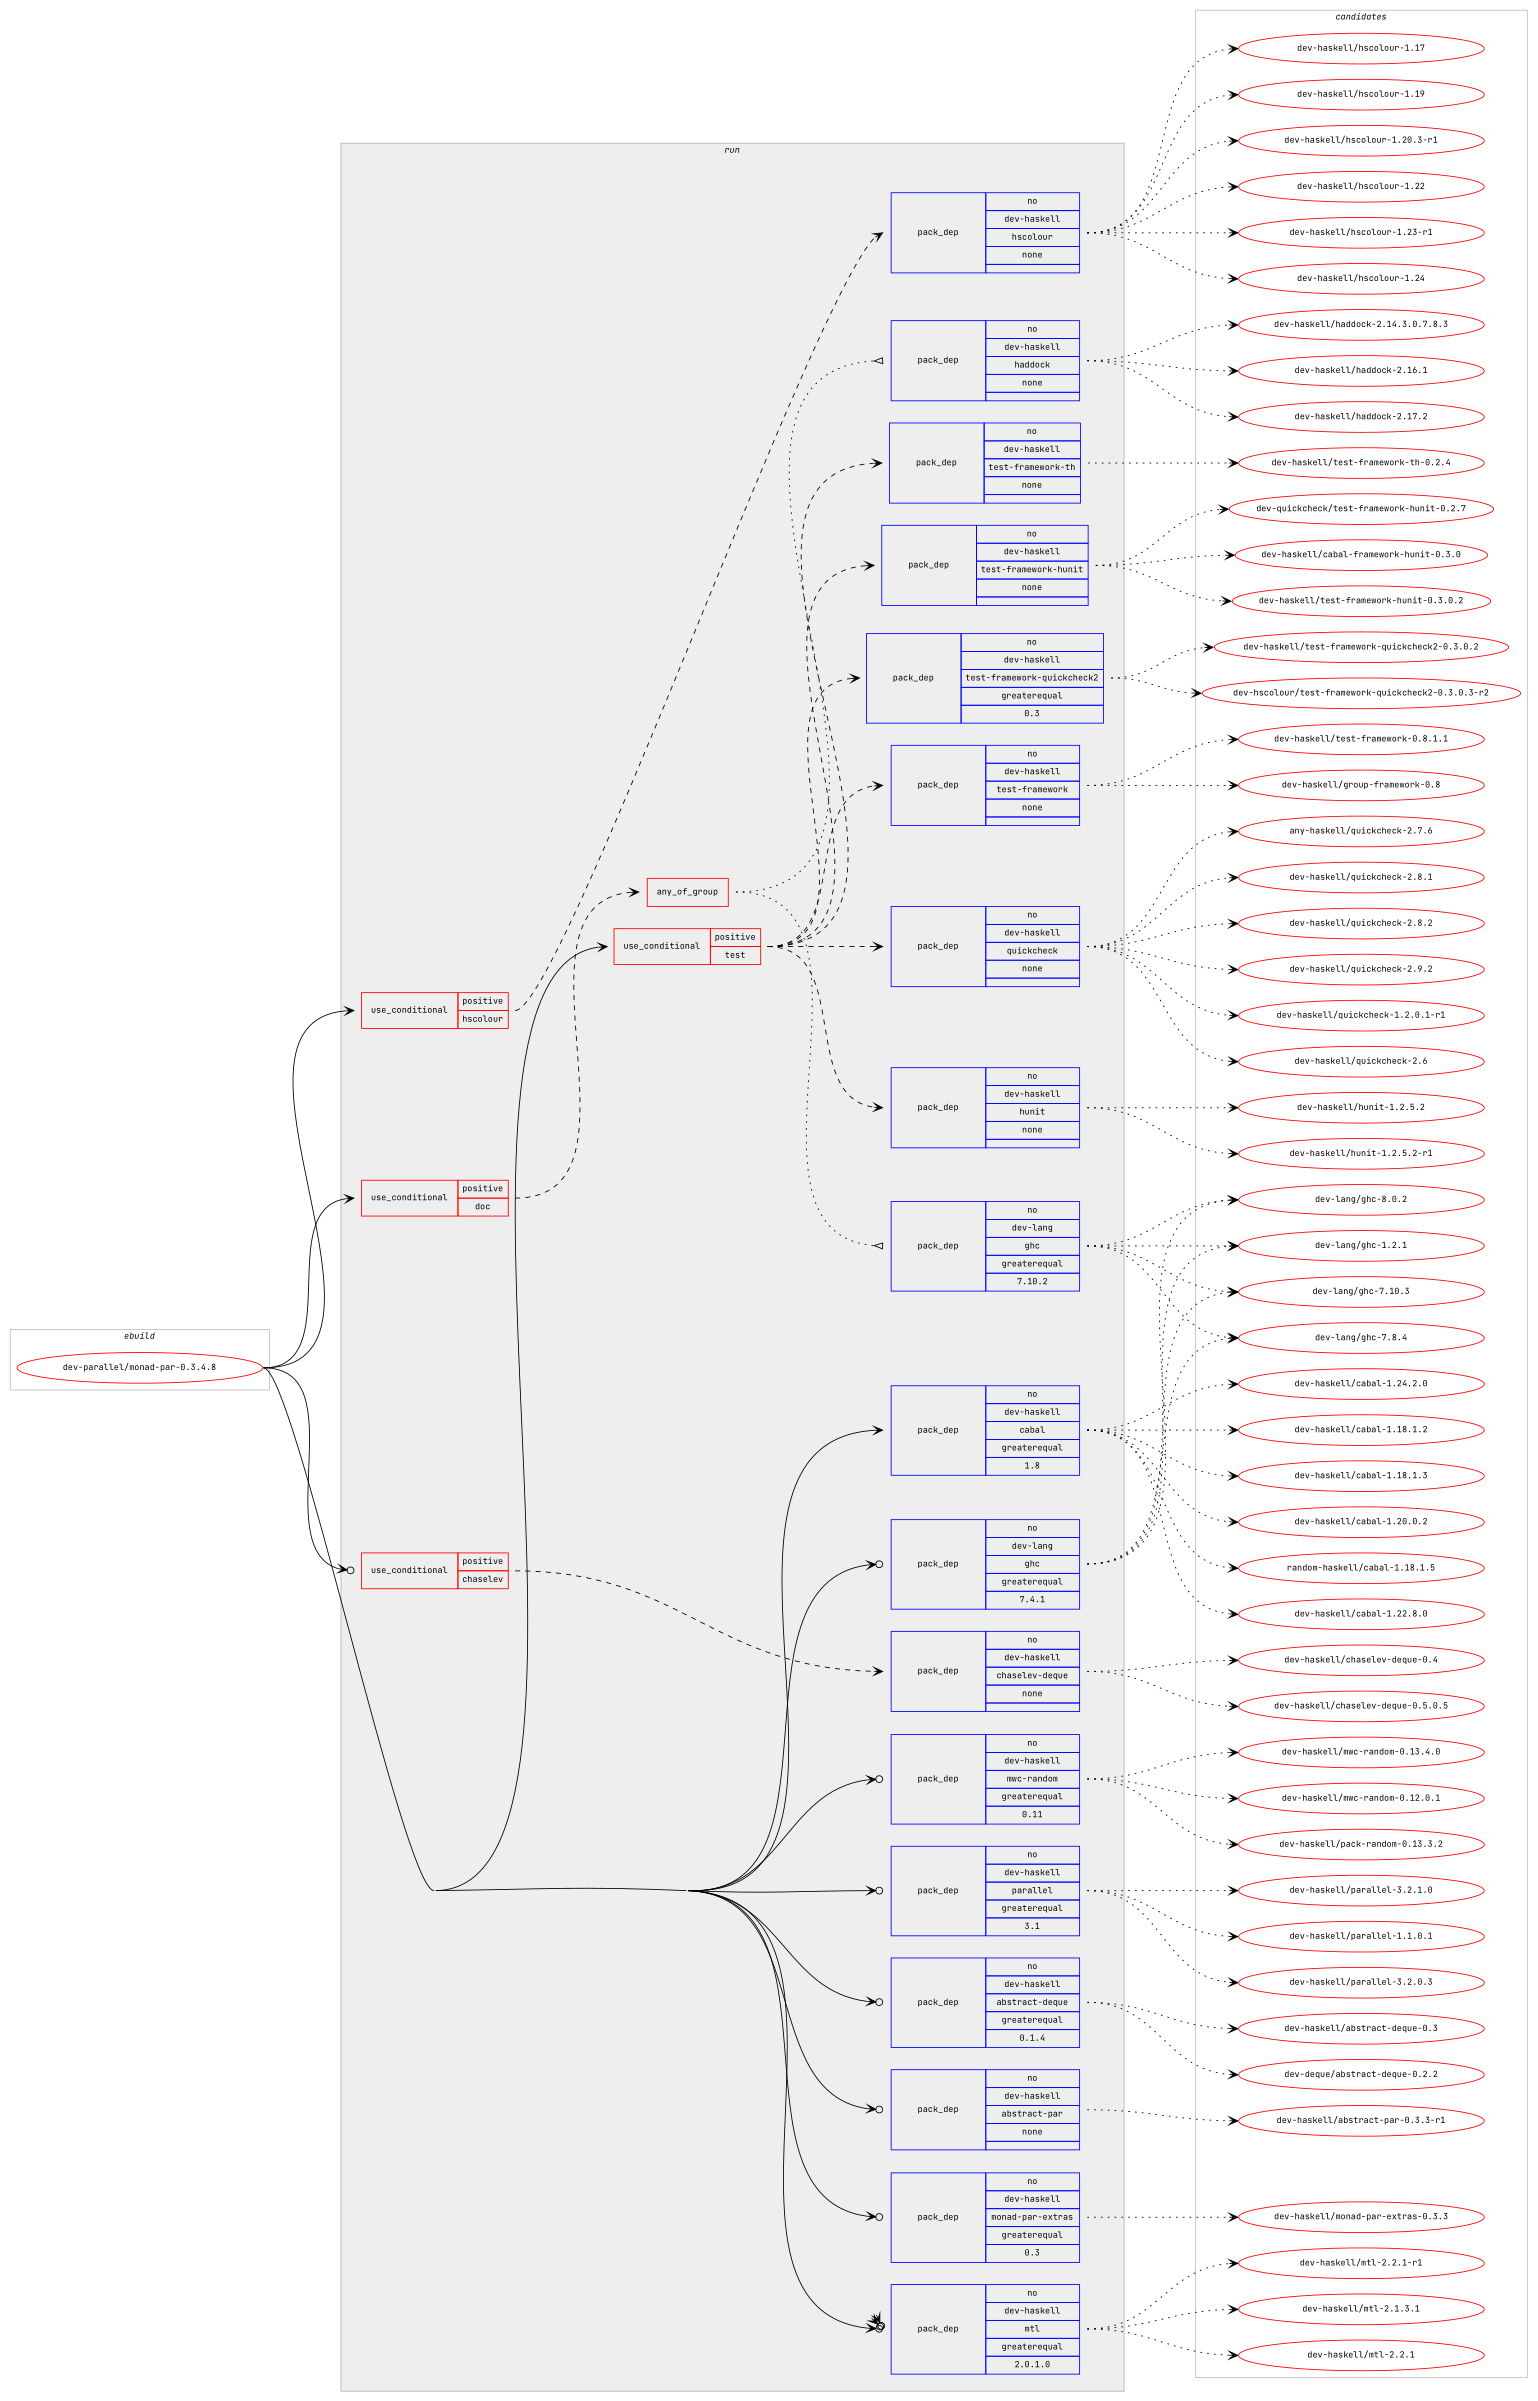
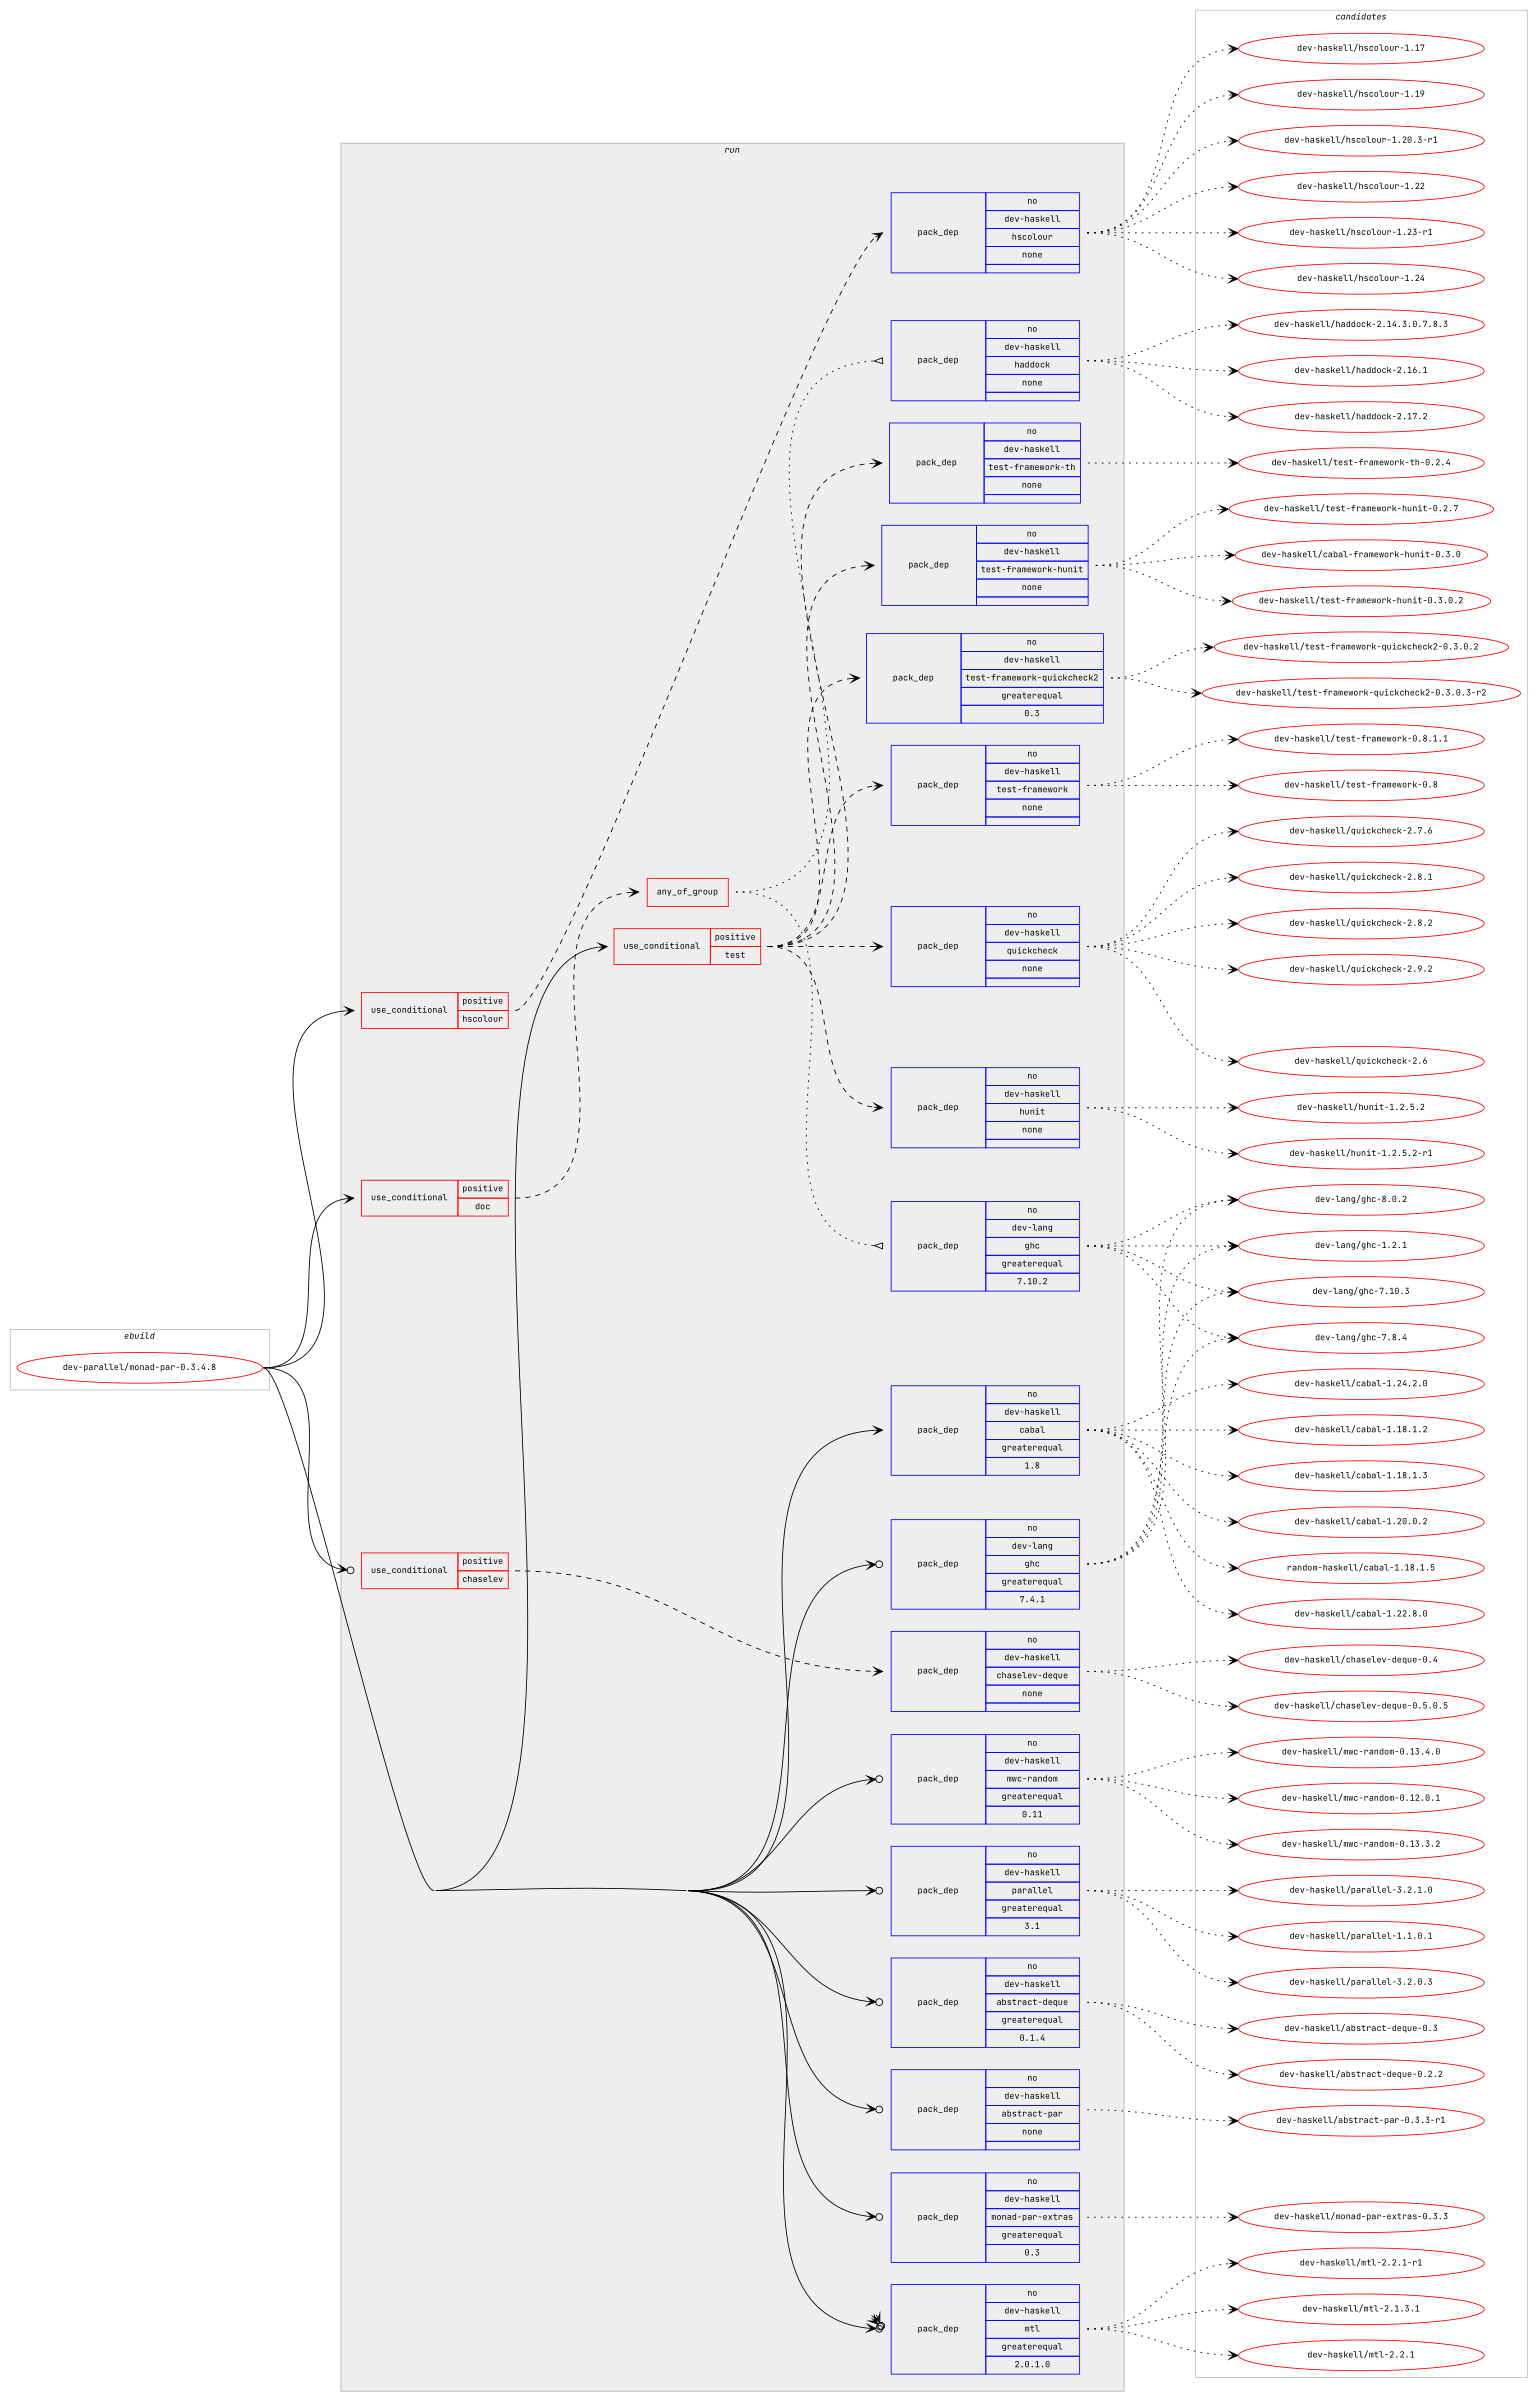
(1361, 509) -> (1361, 509)
(1361, 693) -> (1361, 693)
(1361, 785) -> (1361, 785)
(1361, 831) -> (1361, 831)
(1361, 1016) -> none
(1361, 1845) -> (1361, 1845)
(1361, 2075) -> (1361, 2075)
